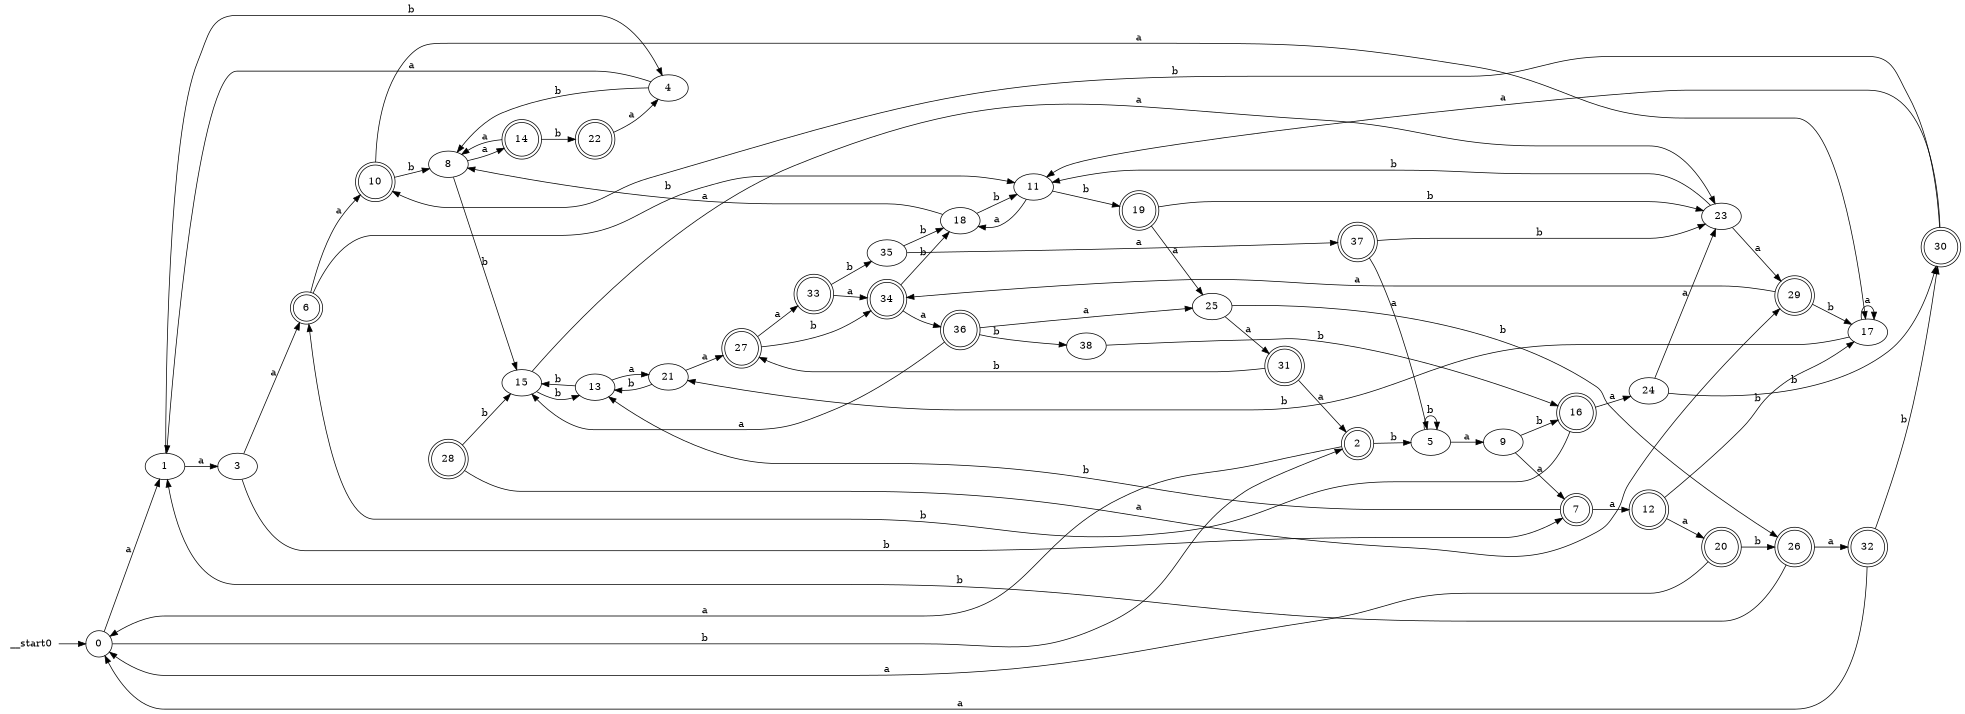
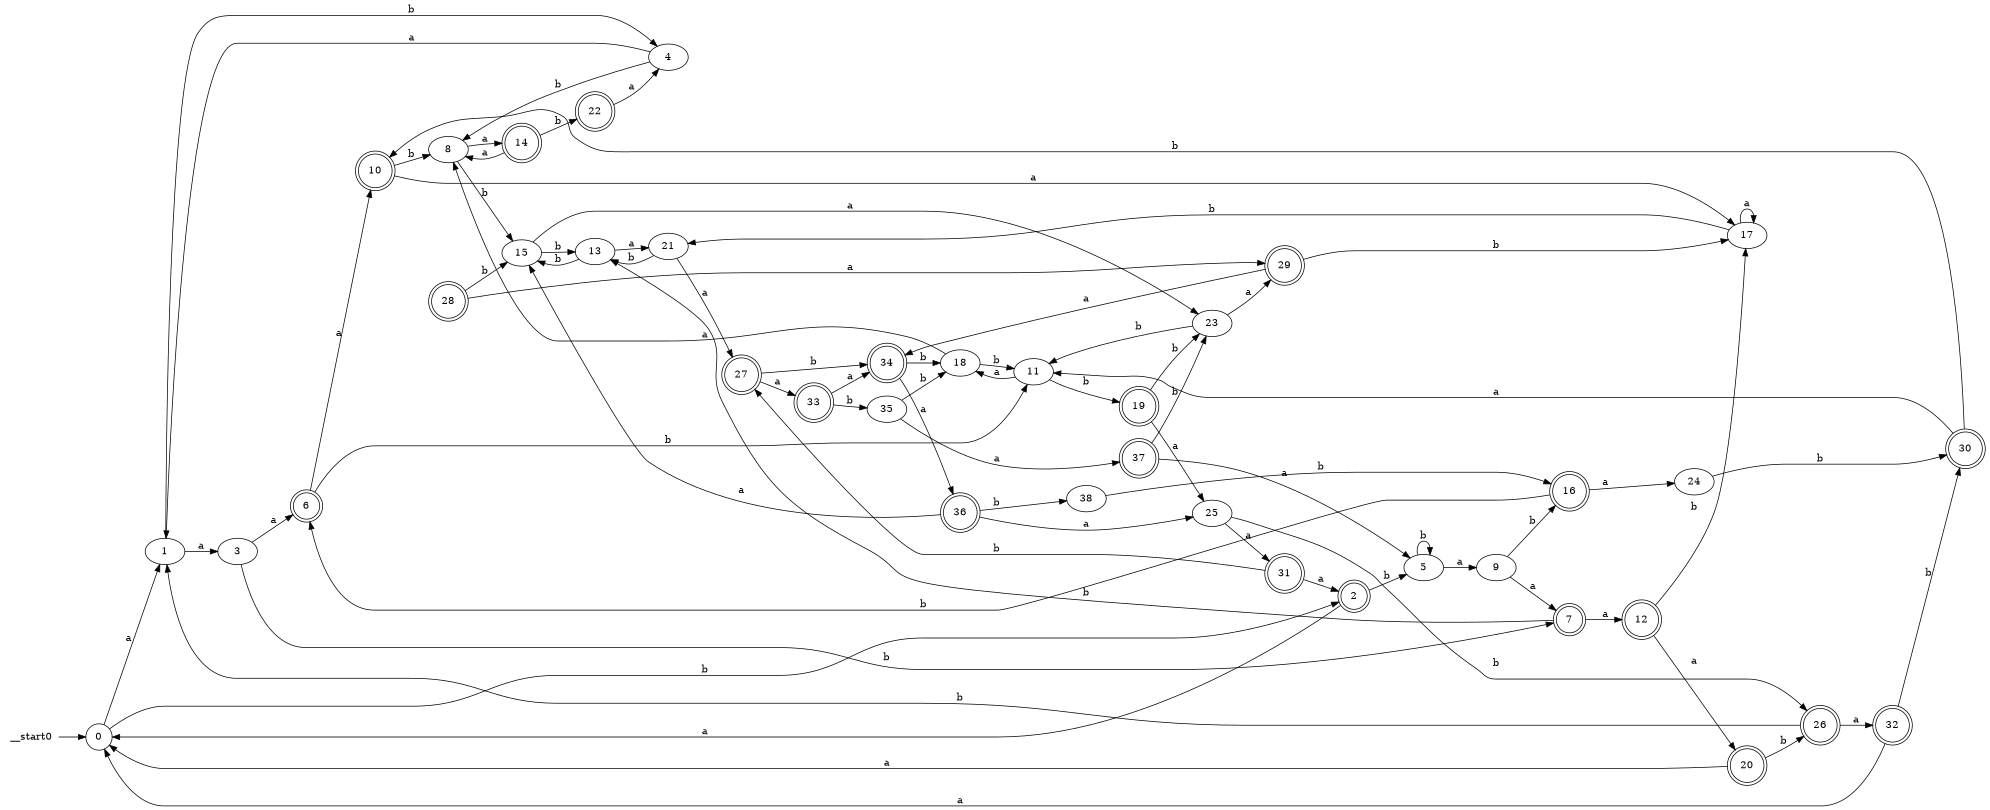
(1684, 307) -> none
